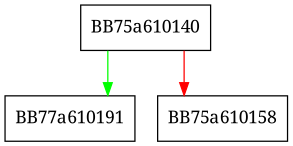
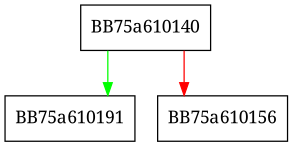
(70, 119) -> (70, 119)
(223, 119) -> (223, 119)
